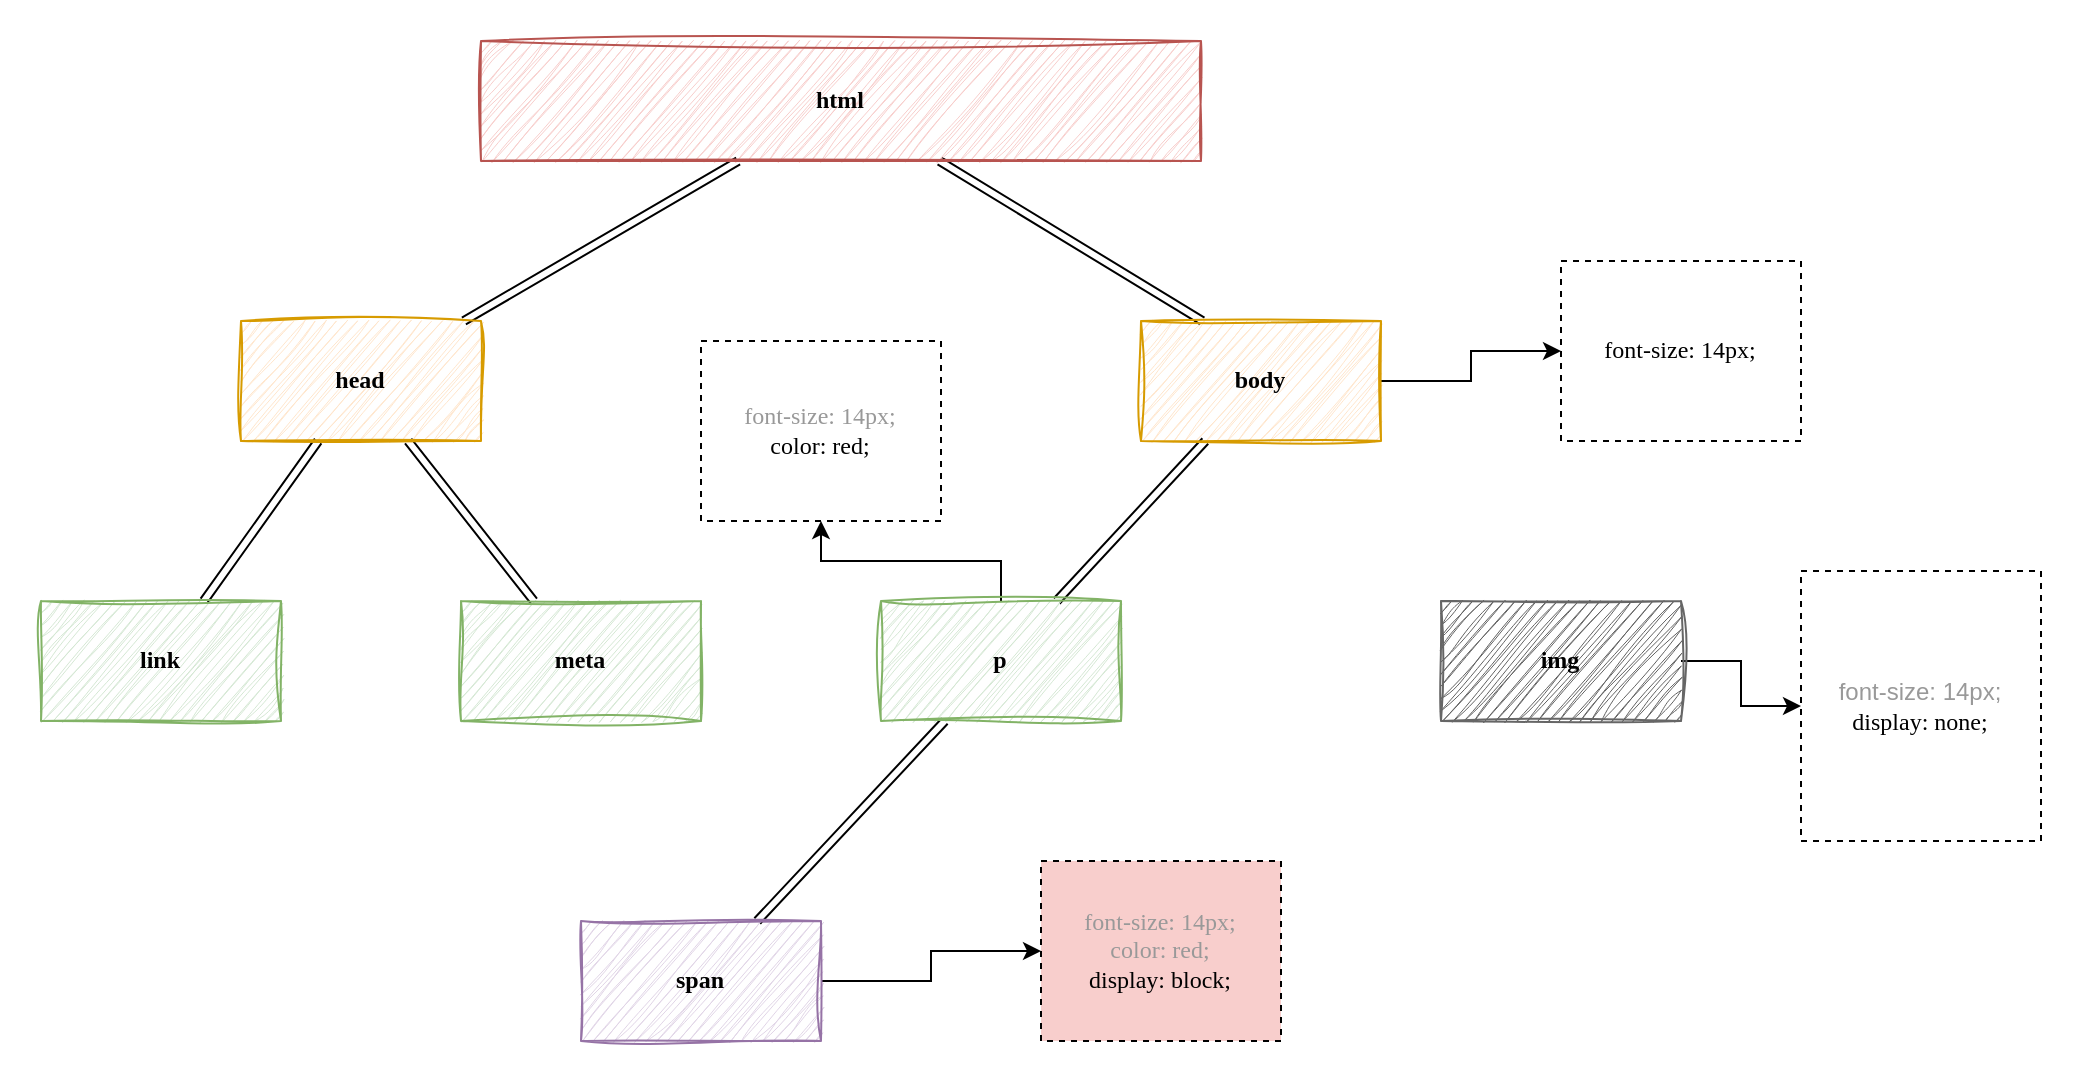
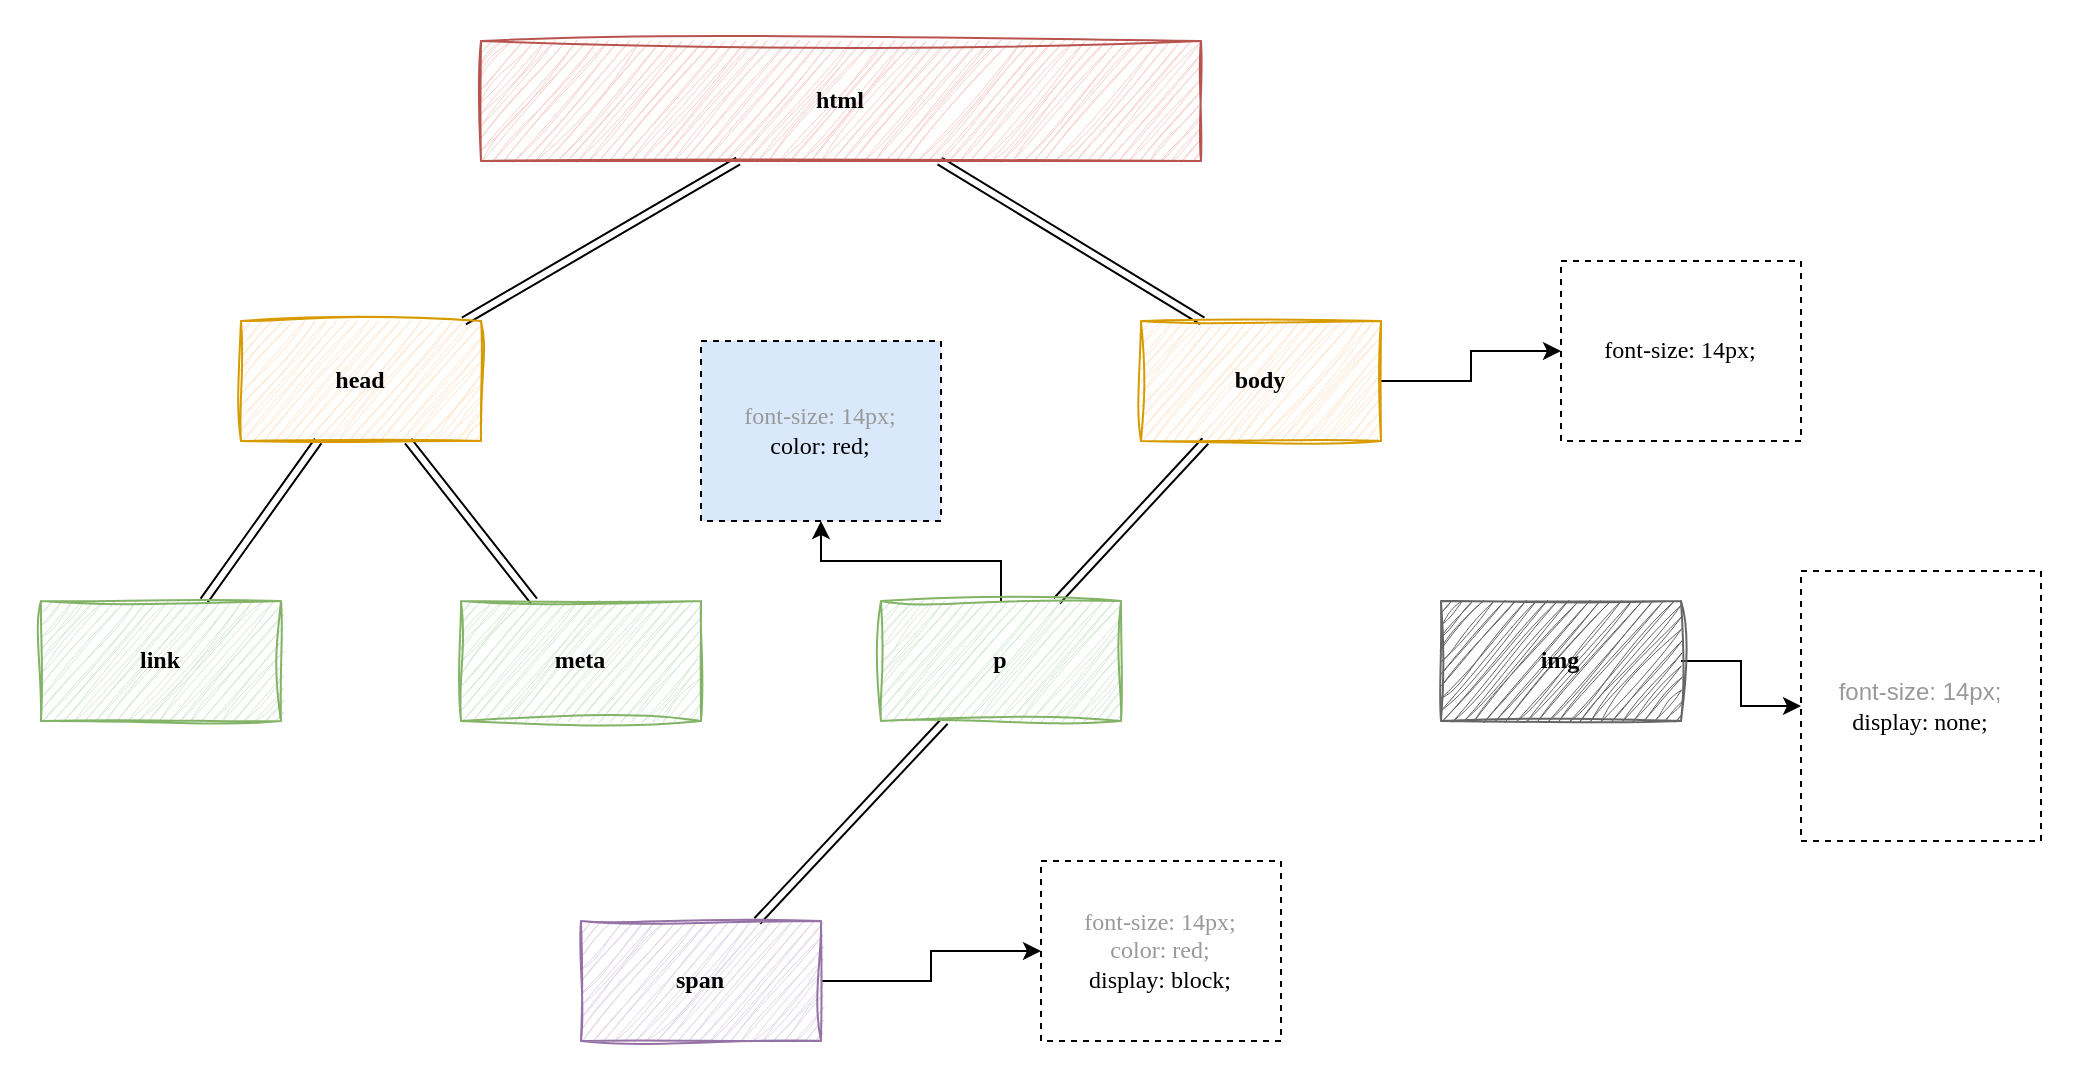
(821, 431) -> (821, 431)
(1161, 951) -> (1161, 951)
